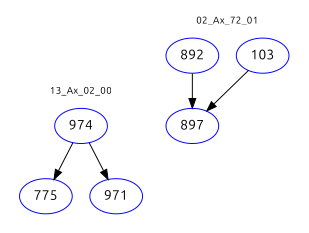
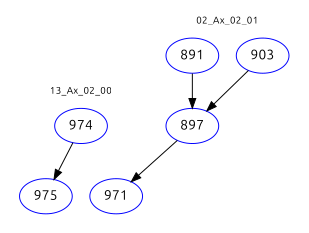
(227, 21) -> (227, 21)
(192, 56) -> (192, 56)
(263, 56) -> (263, 56)
(96, 157) -> (158, 158)
(46, 196) -> (46, 196)
